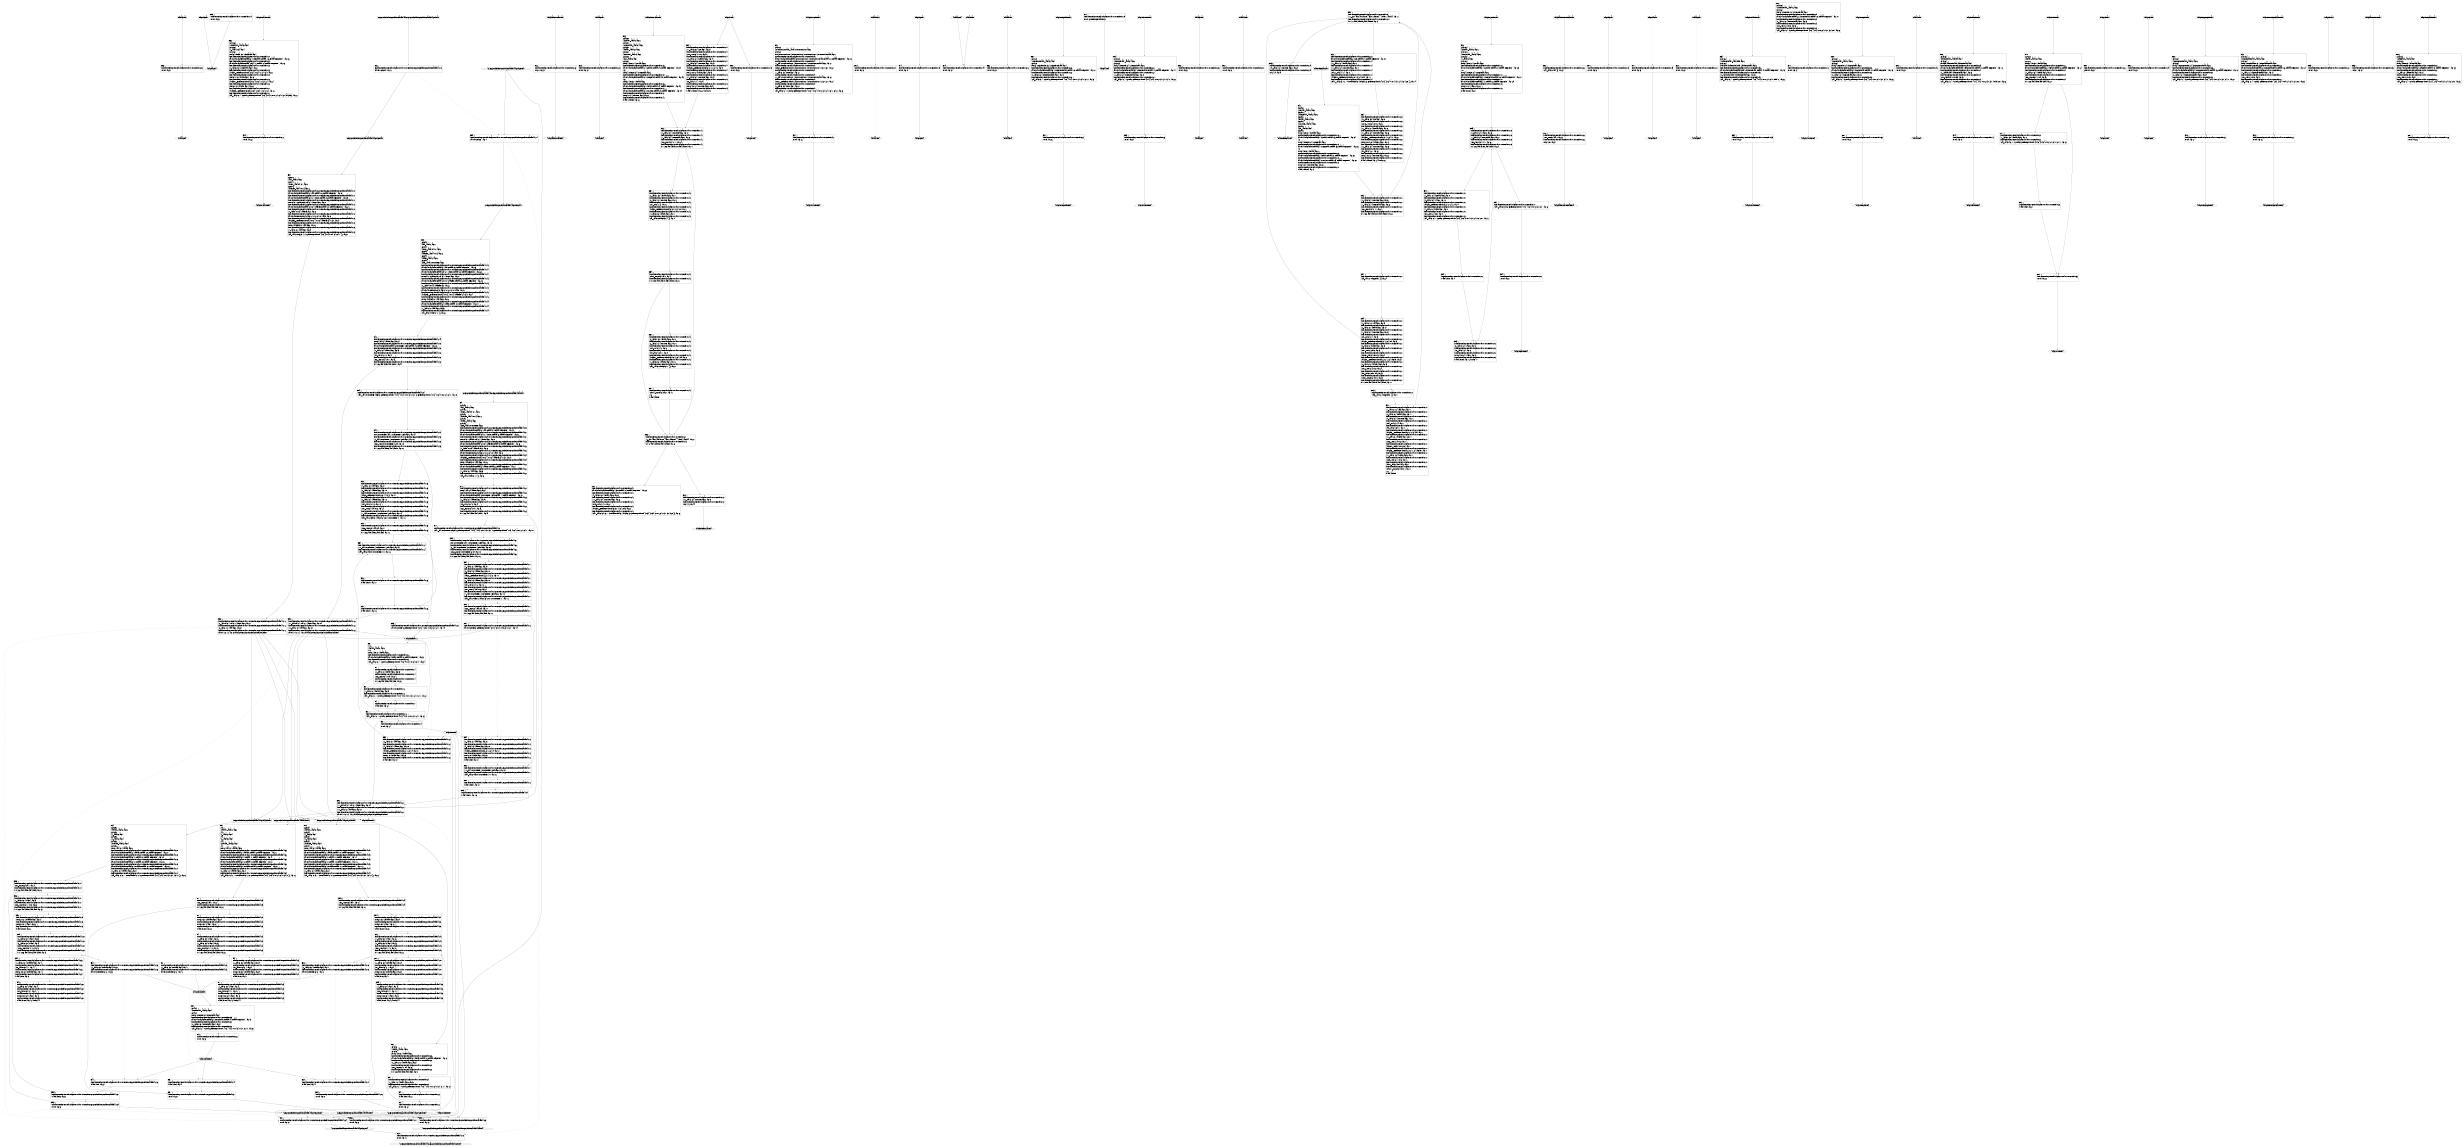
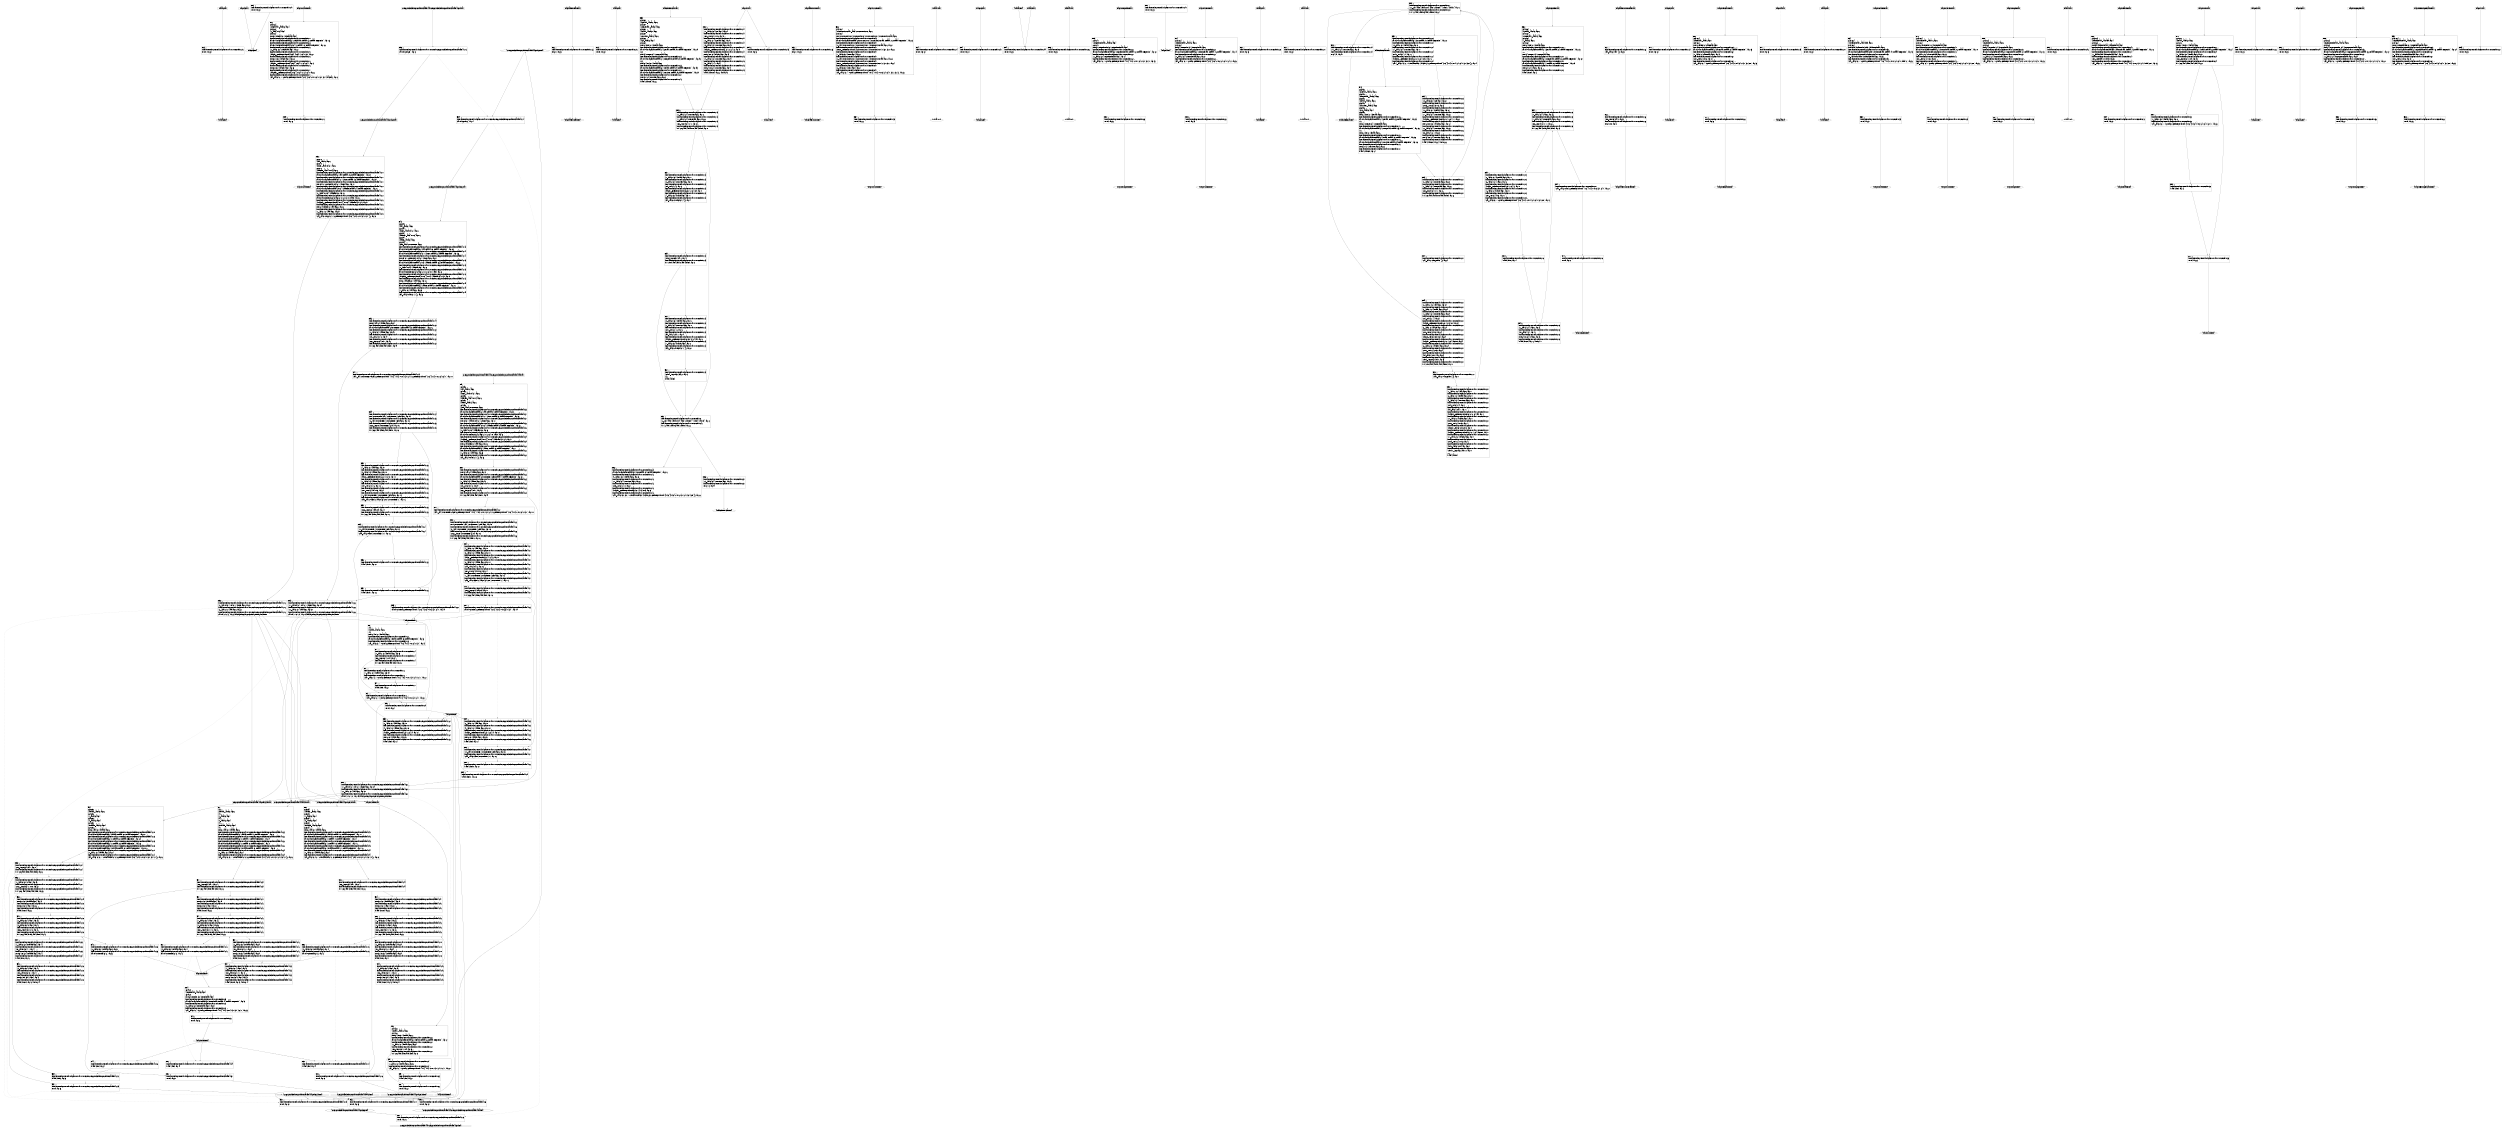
none -> (1948, 9)
(1095, 19) -> (1150, 10)
(2089, 71) -> (2240, 52)
none -> (812, 120)
none -> (1725, 187)
